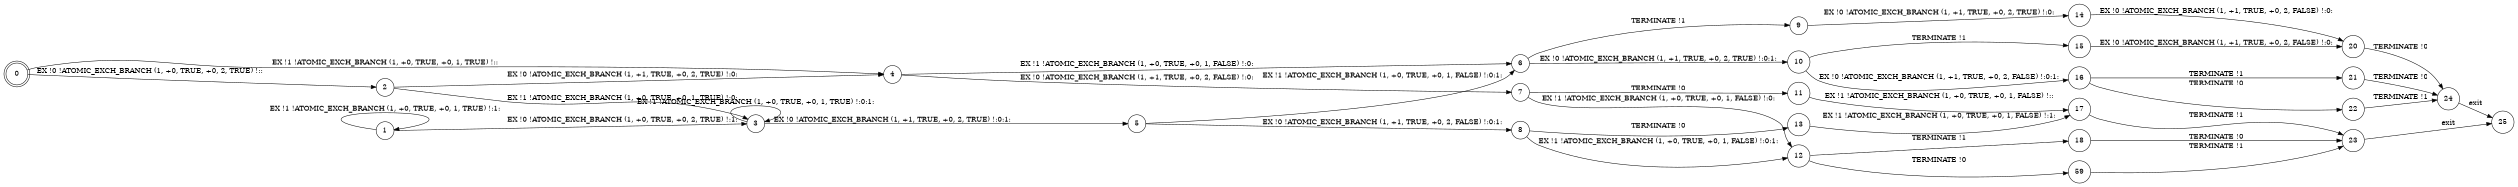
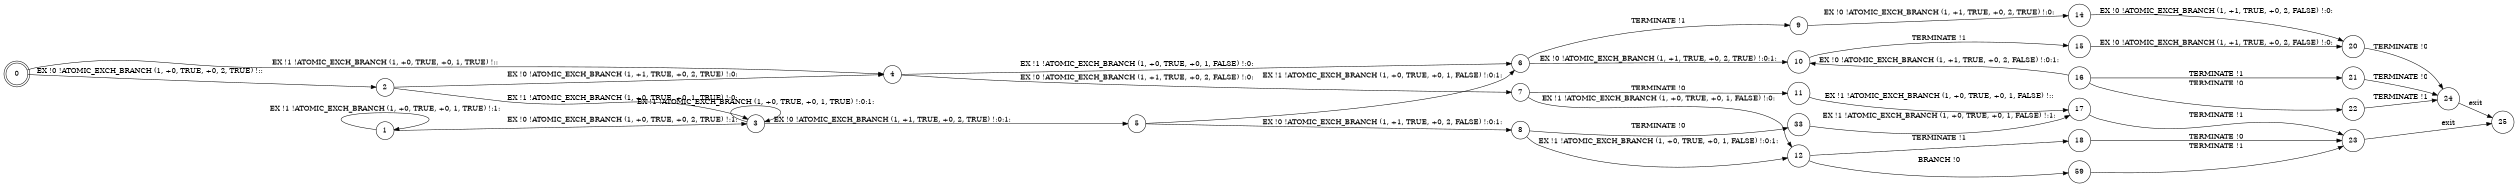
(1933, 90) -> (1942, 66)
(1799, 125) -> (1799, 125)
(1939, 160) -> (1939, 160)
